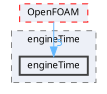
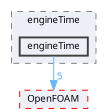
(54, 37) -> (54, 69)
